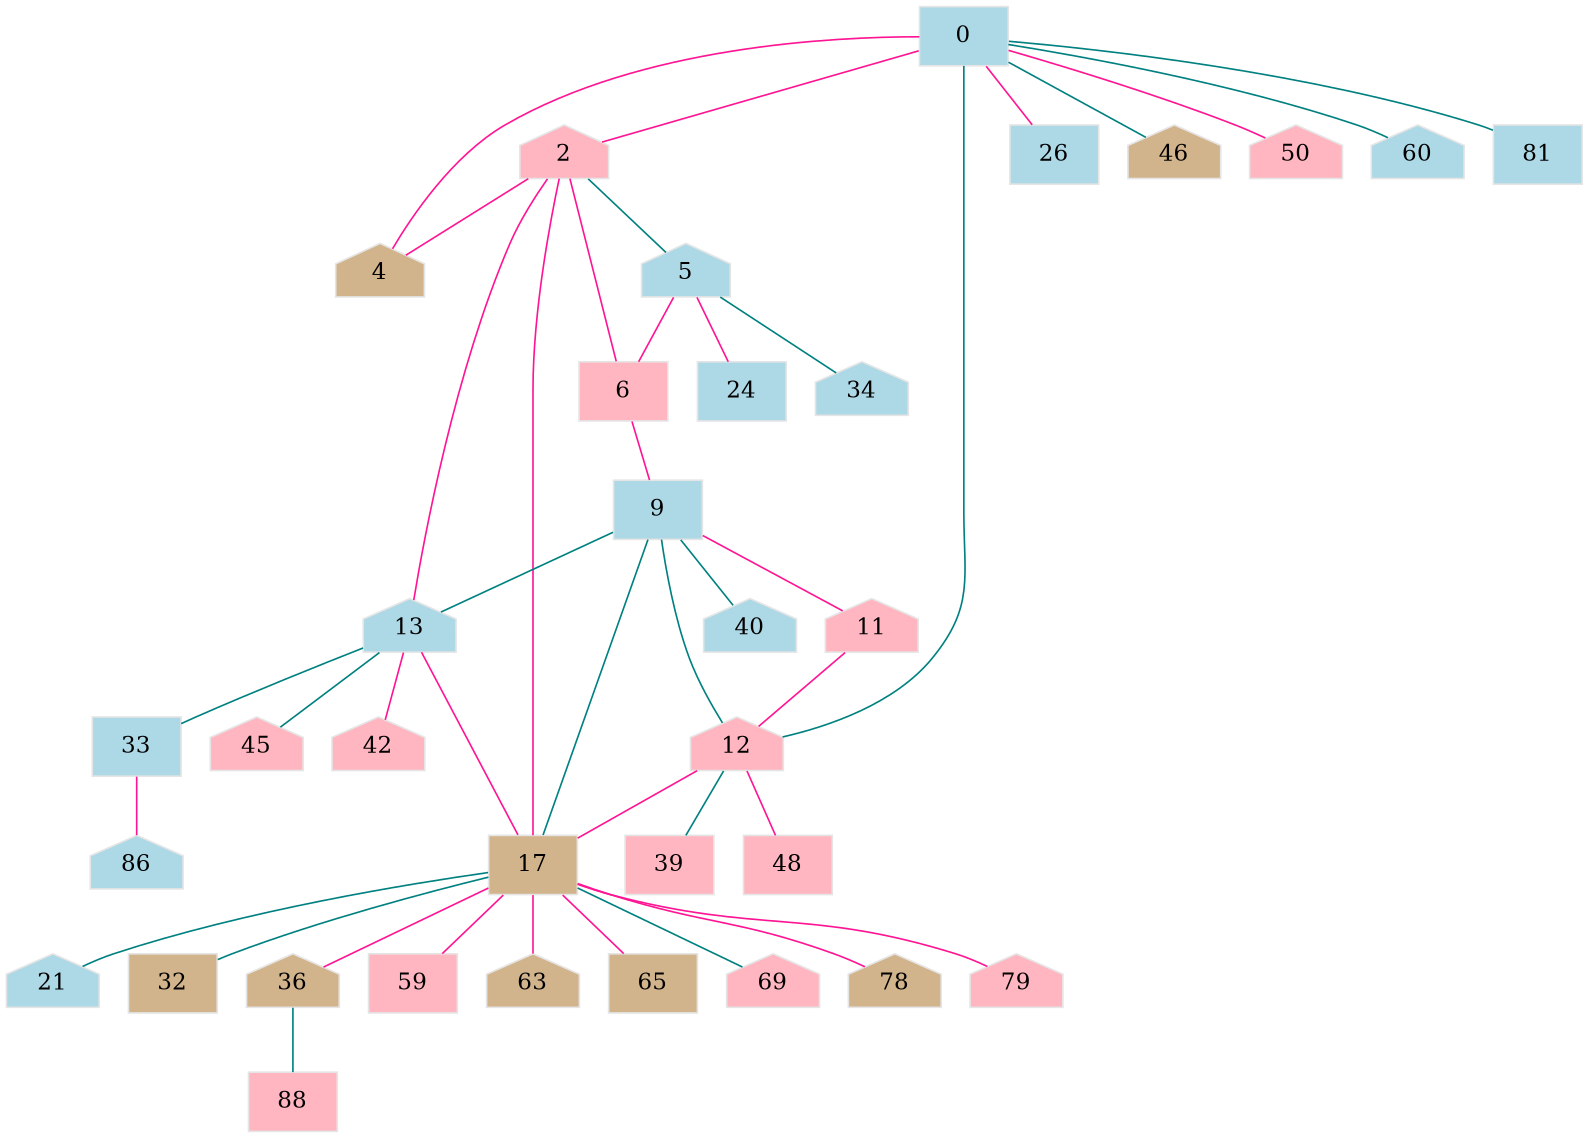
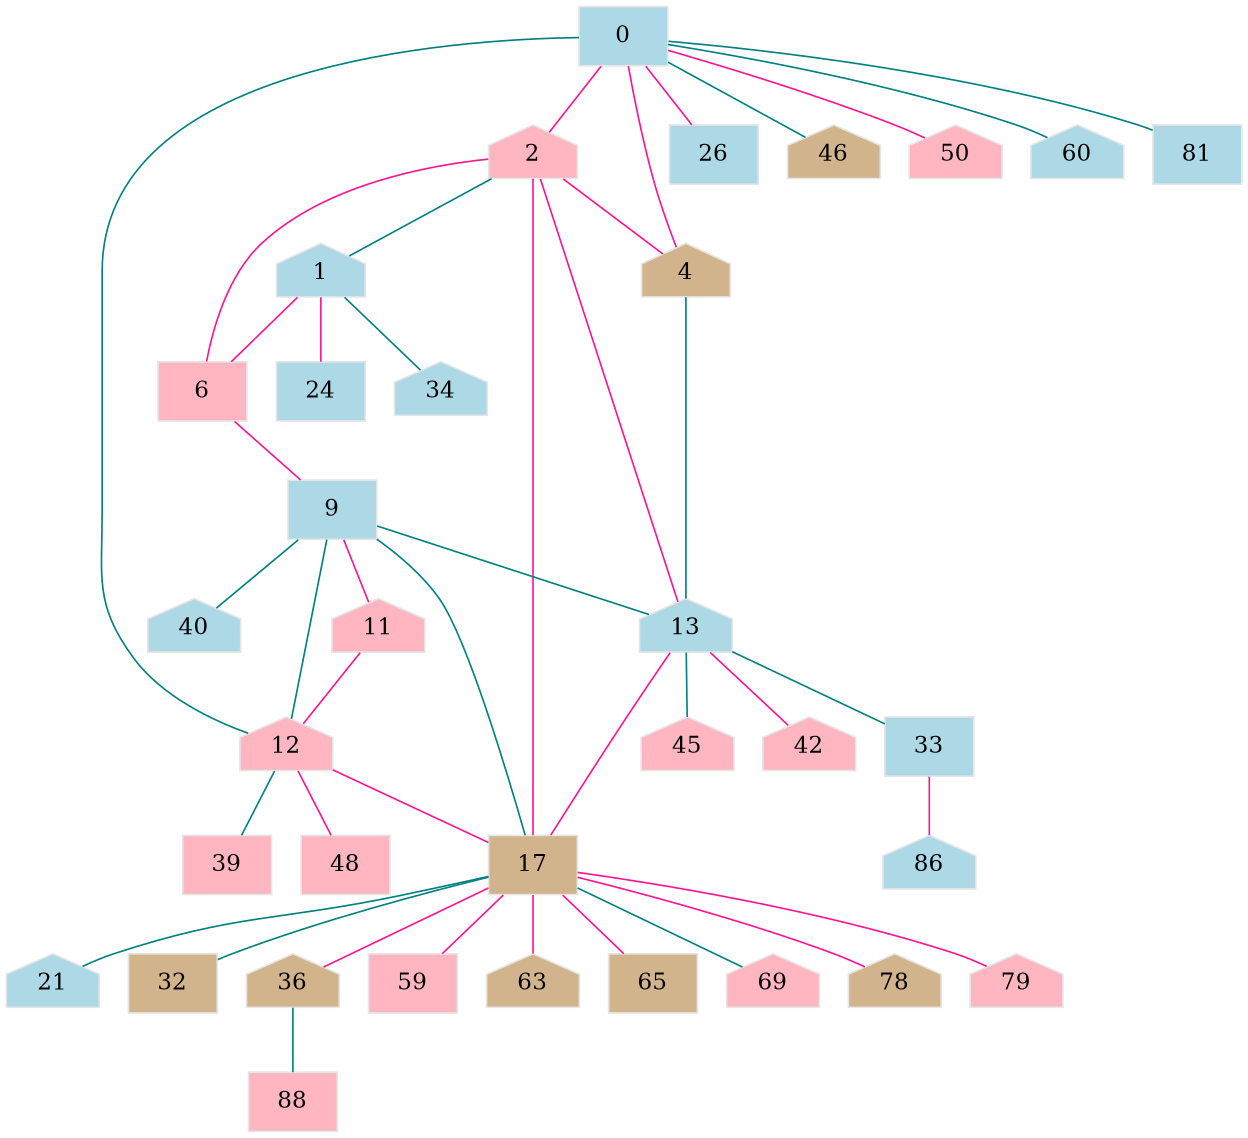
(686, 273) -> (321, 273)
none -> (686, 448)
